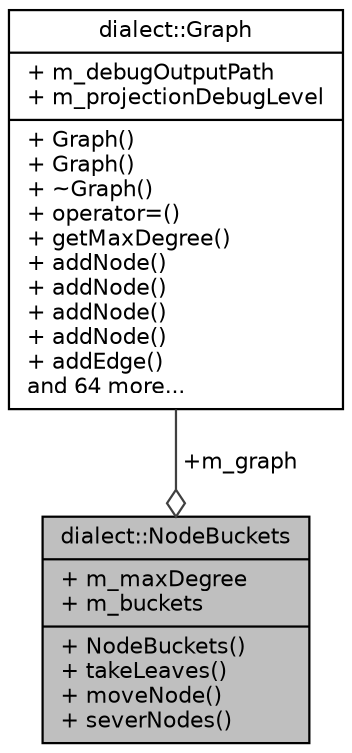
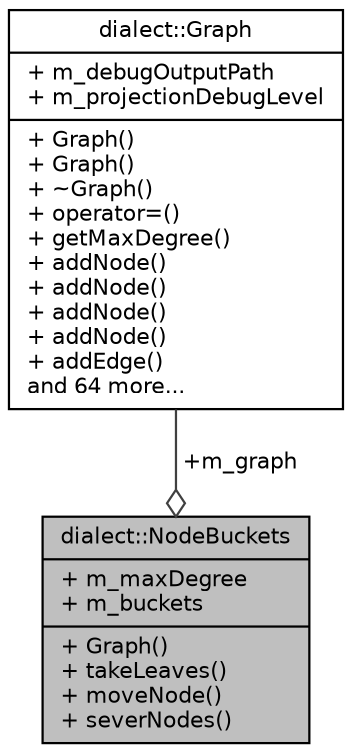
(154, 647) -> (115, 647)
